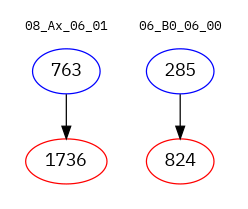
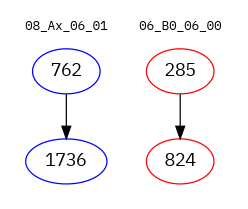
(66, 71) -> (66, 71)
(180, 71) -> (180, 71)
(66, 161) -> (66, 161)
